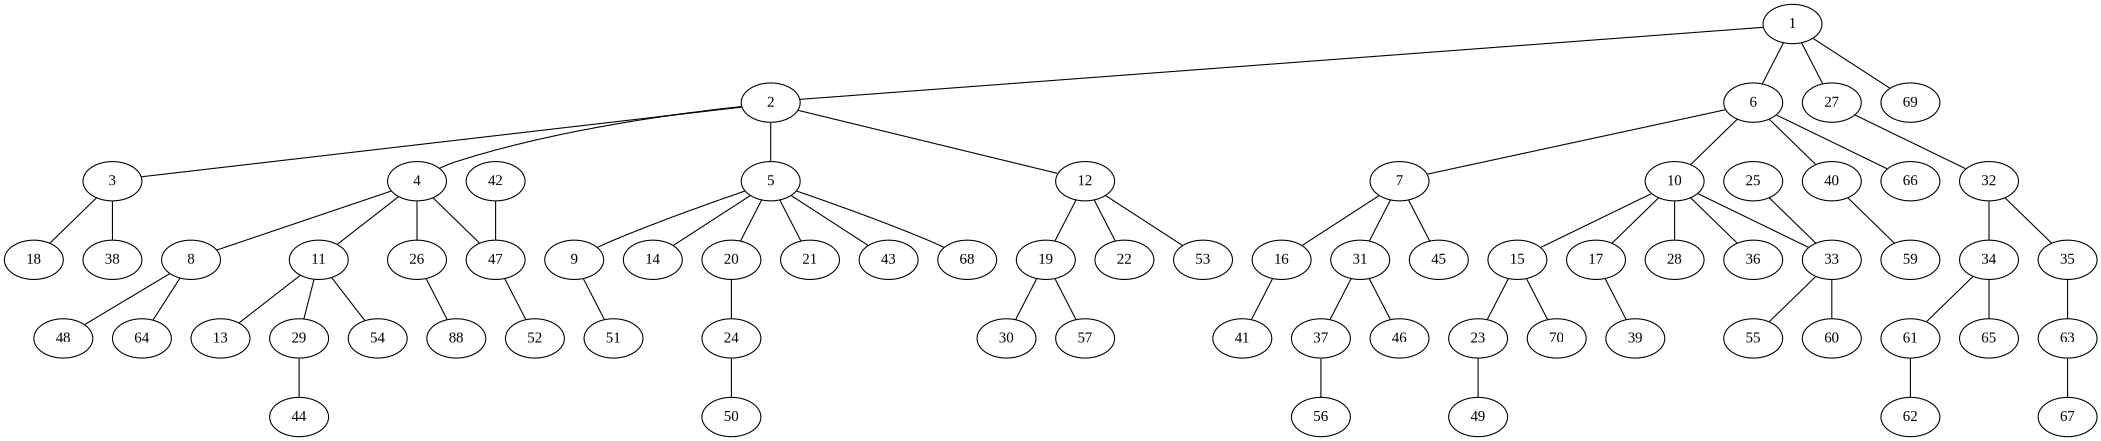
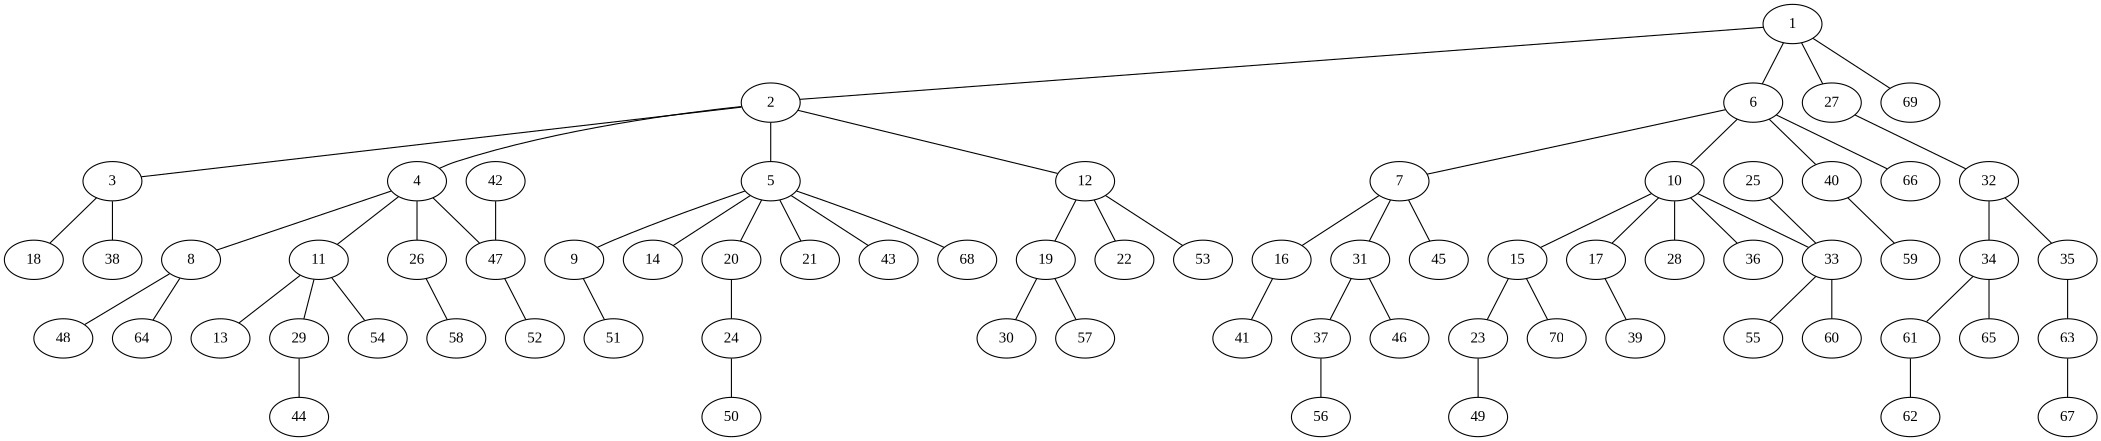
(456, 338) -> (456, 338)
